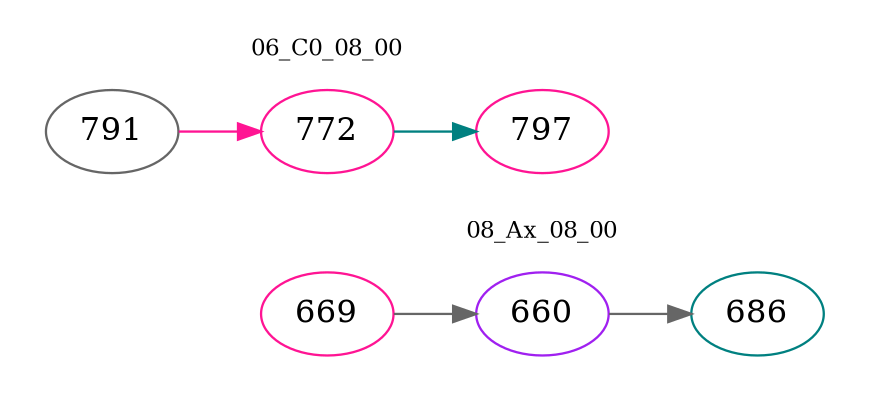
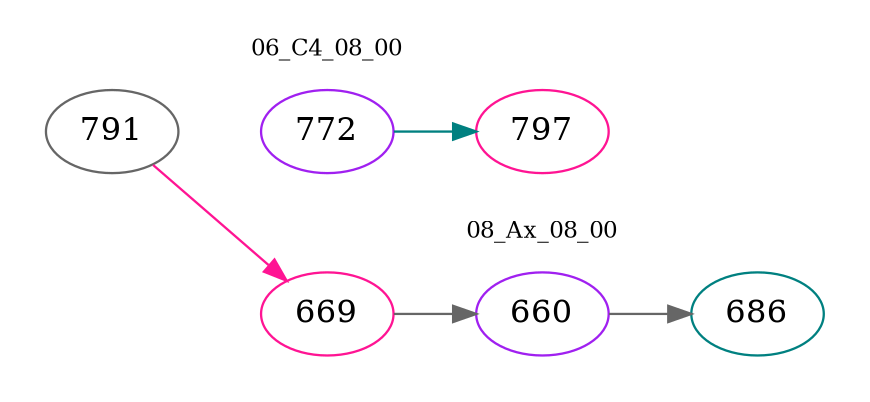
(327, 50) -> (327, 50)
(208, 132) -> (211, 215)
(327, 132) -> (327, 132)
